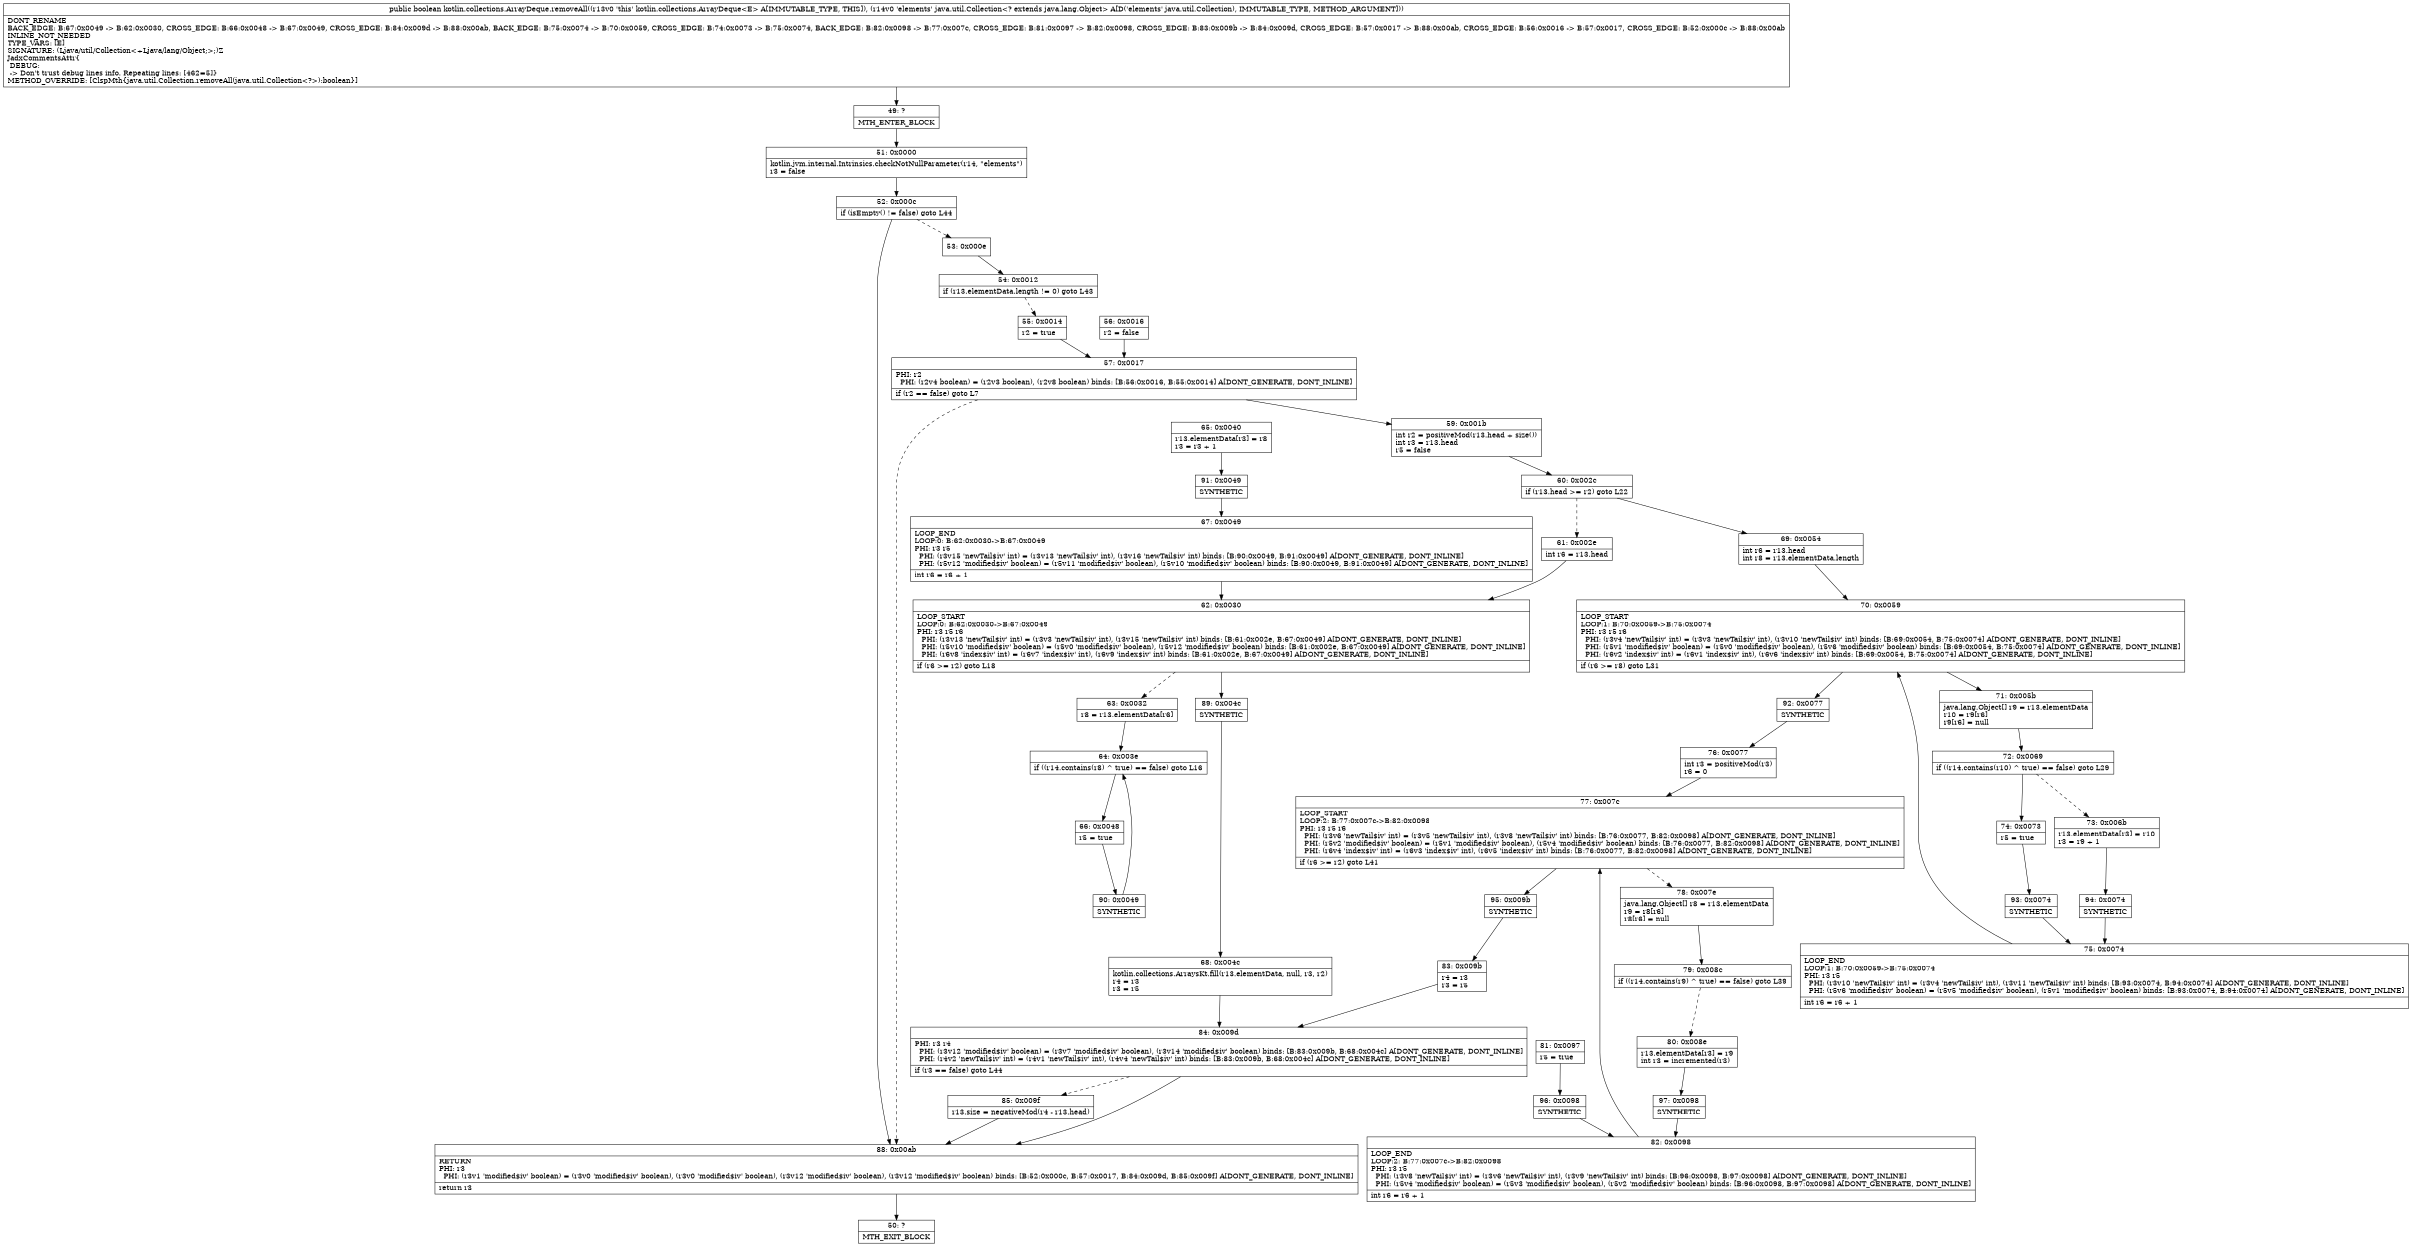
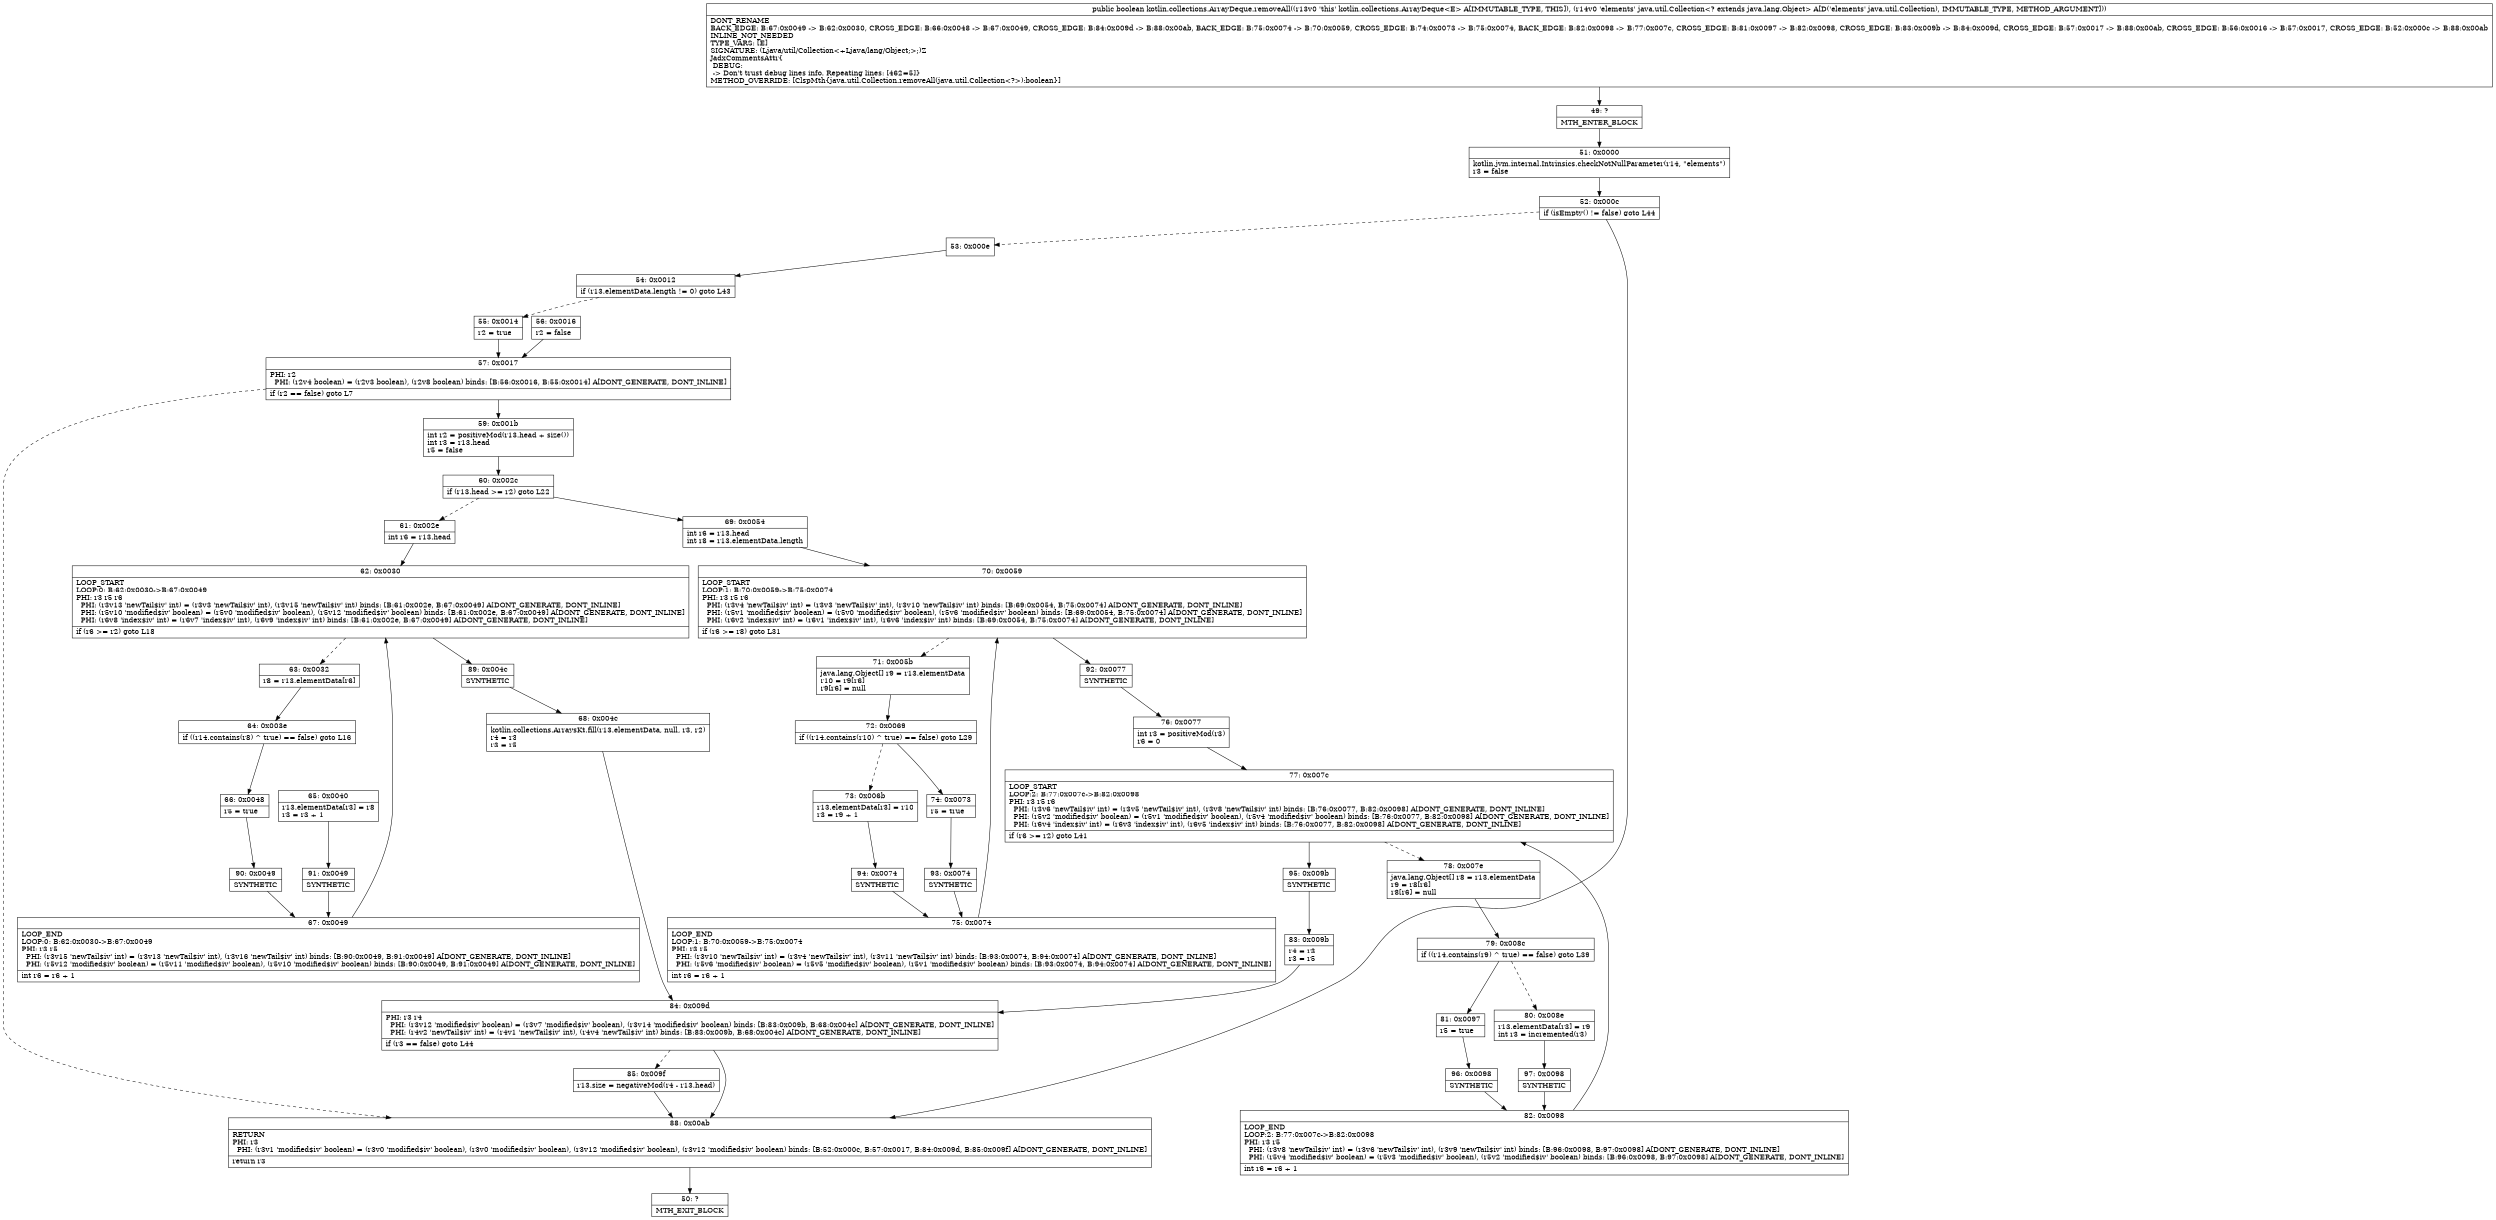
(1962, 680) -> (937, 646)
(1132, 837) -> (279, 903)
none -> (1484, 985)
